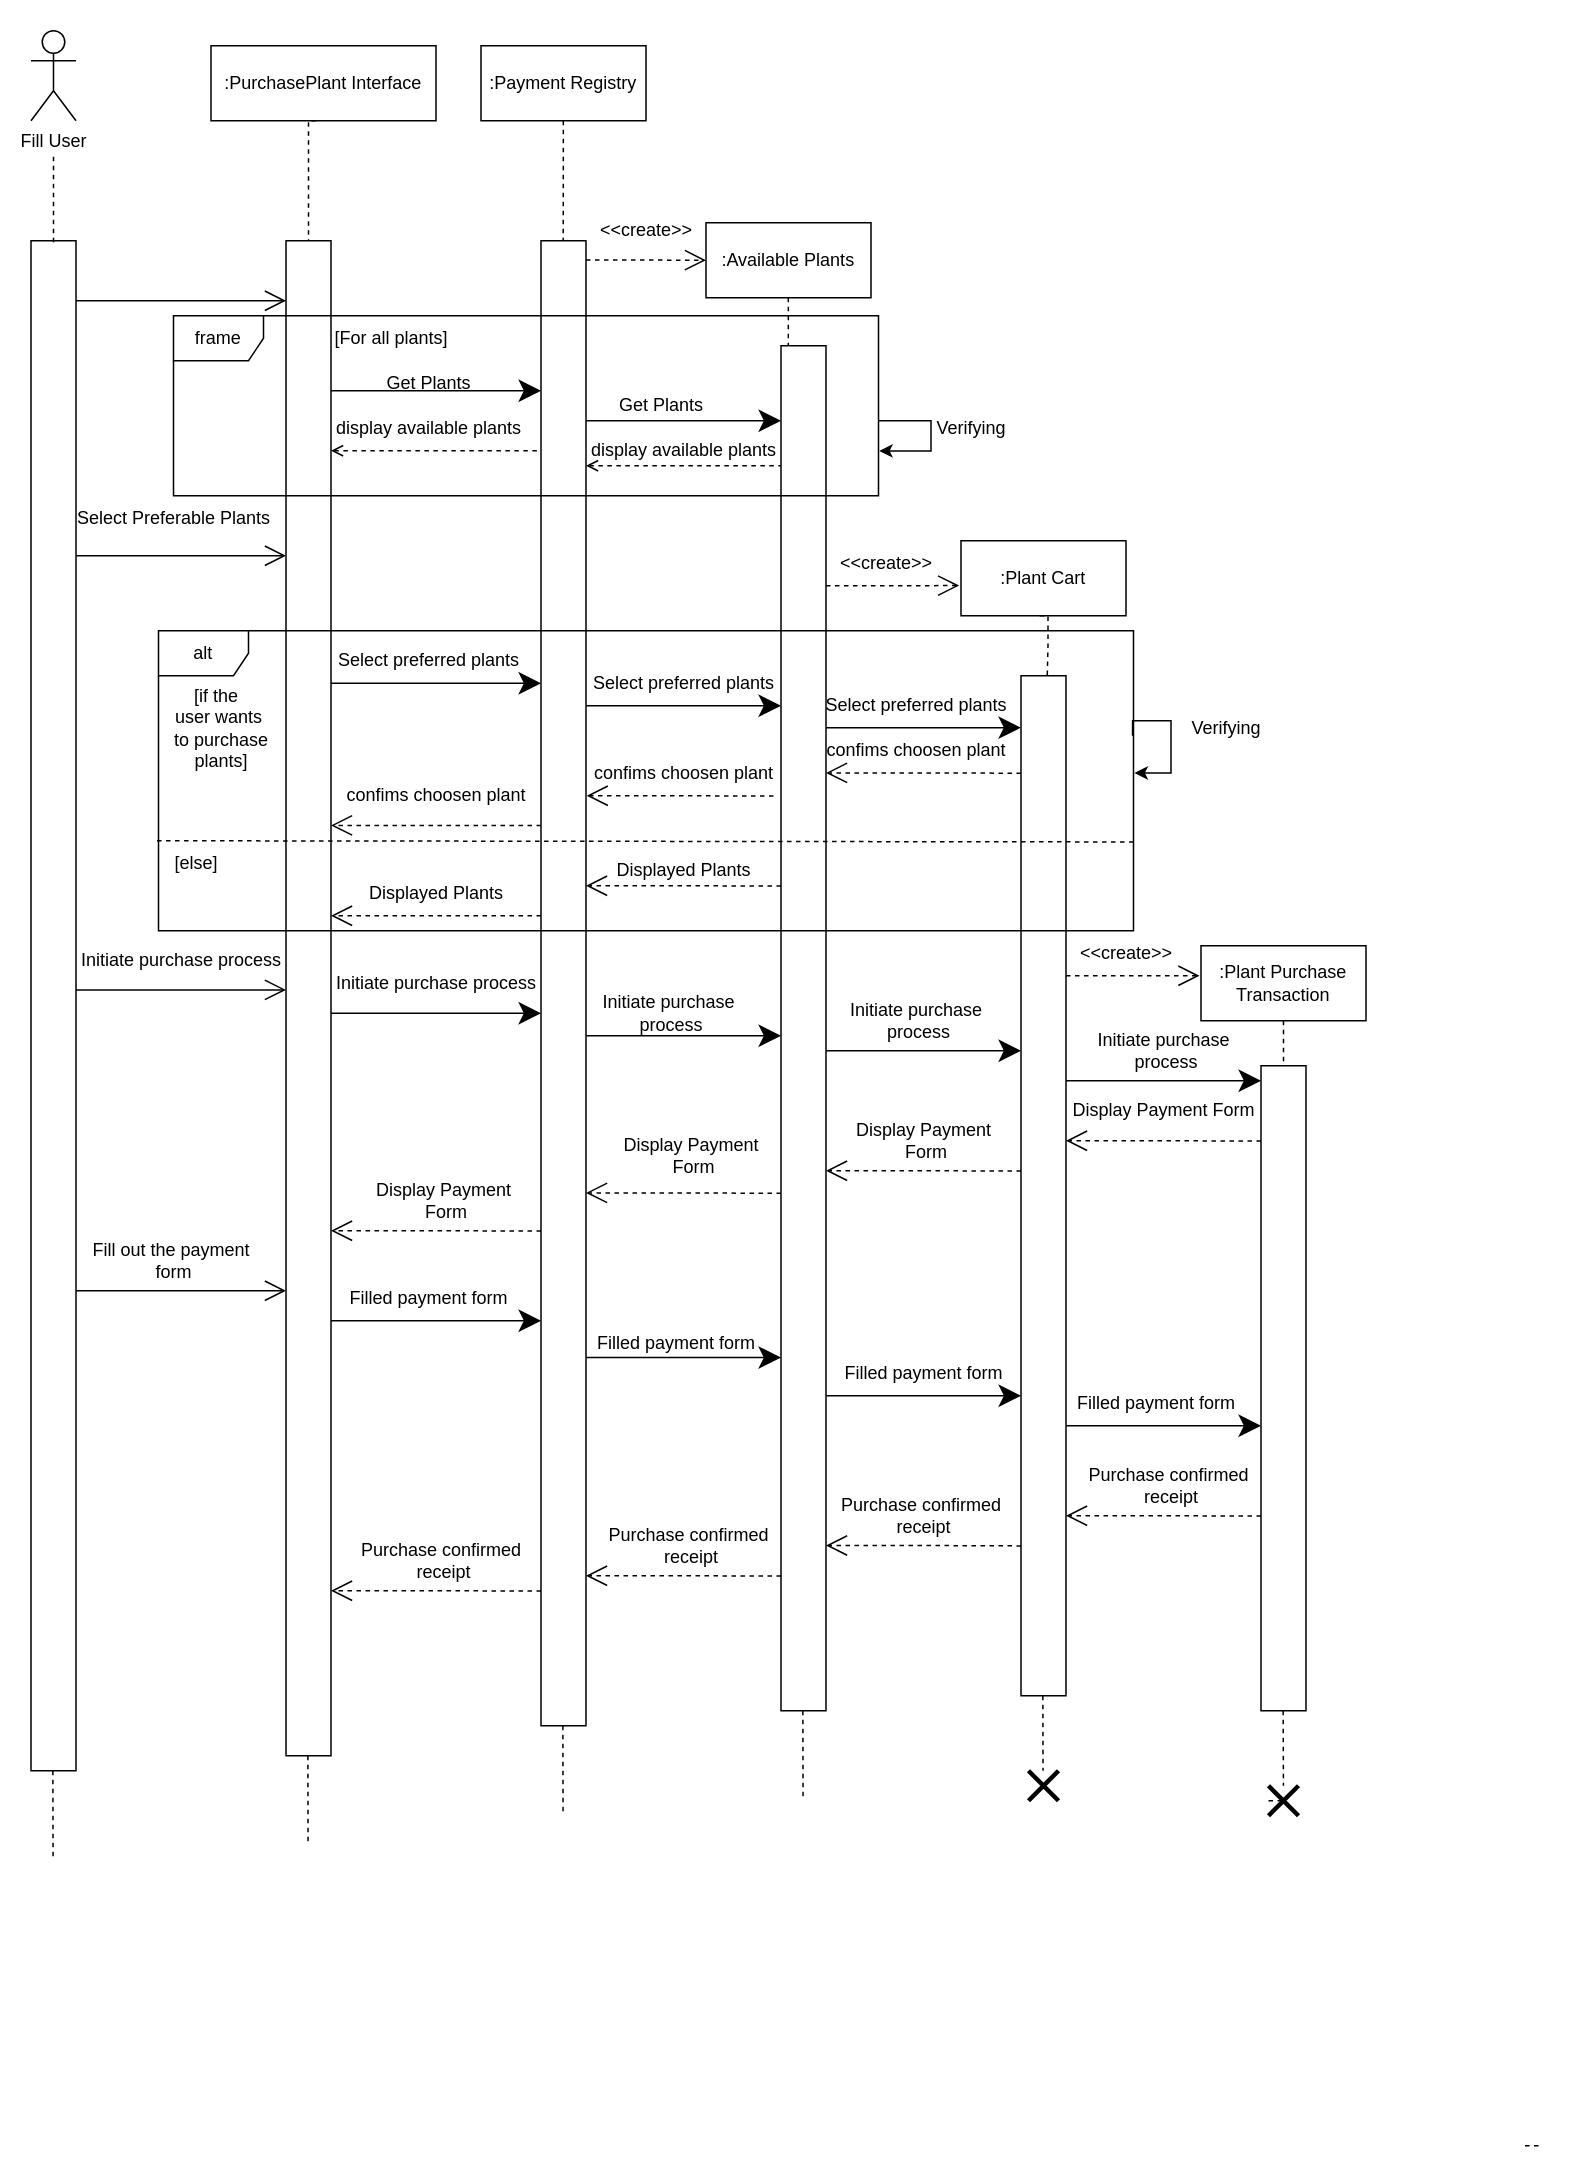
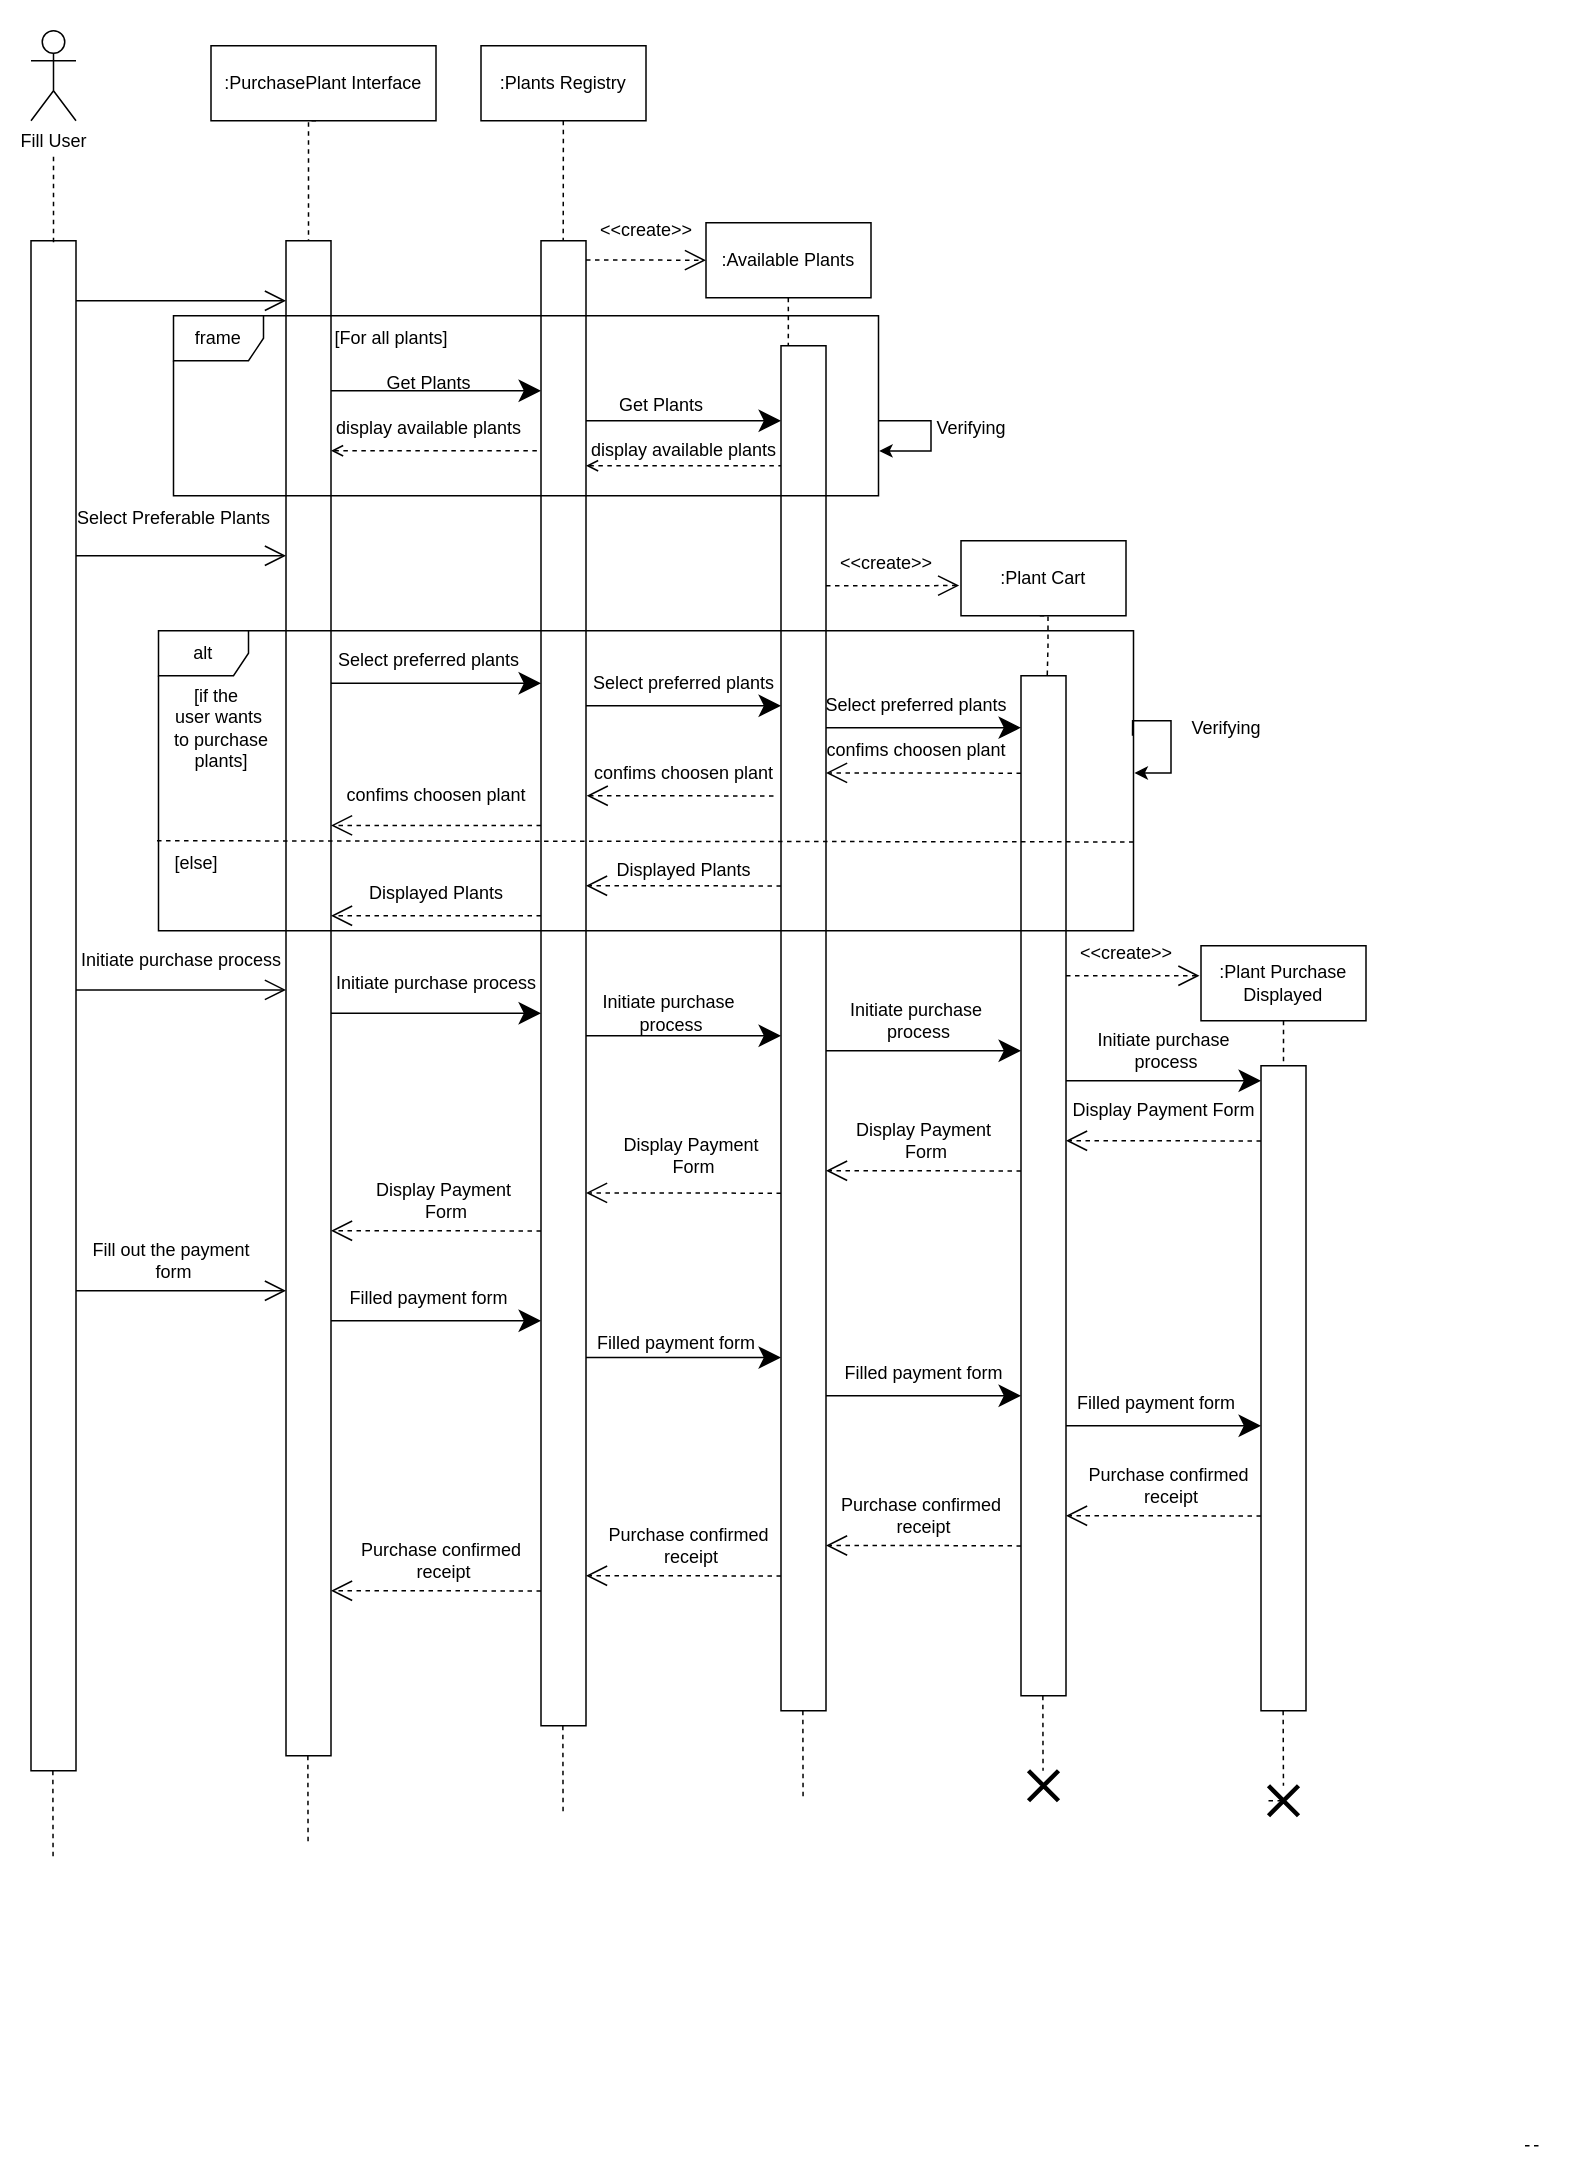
(563, 83) -> (563, 83)
(1283, 983) -> (1283, 983)
